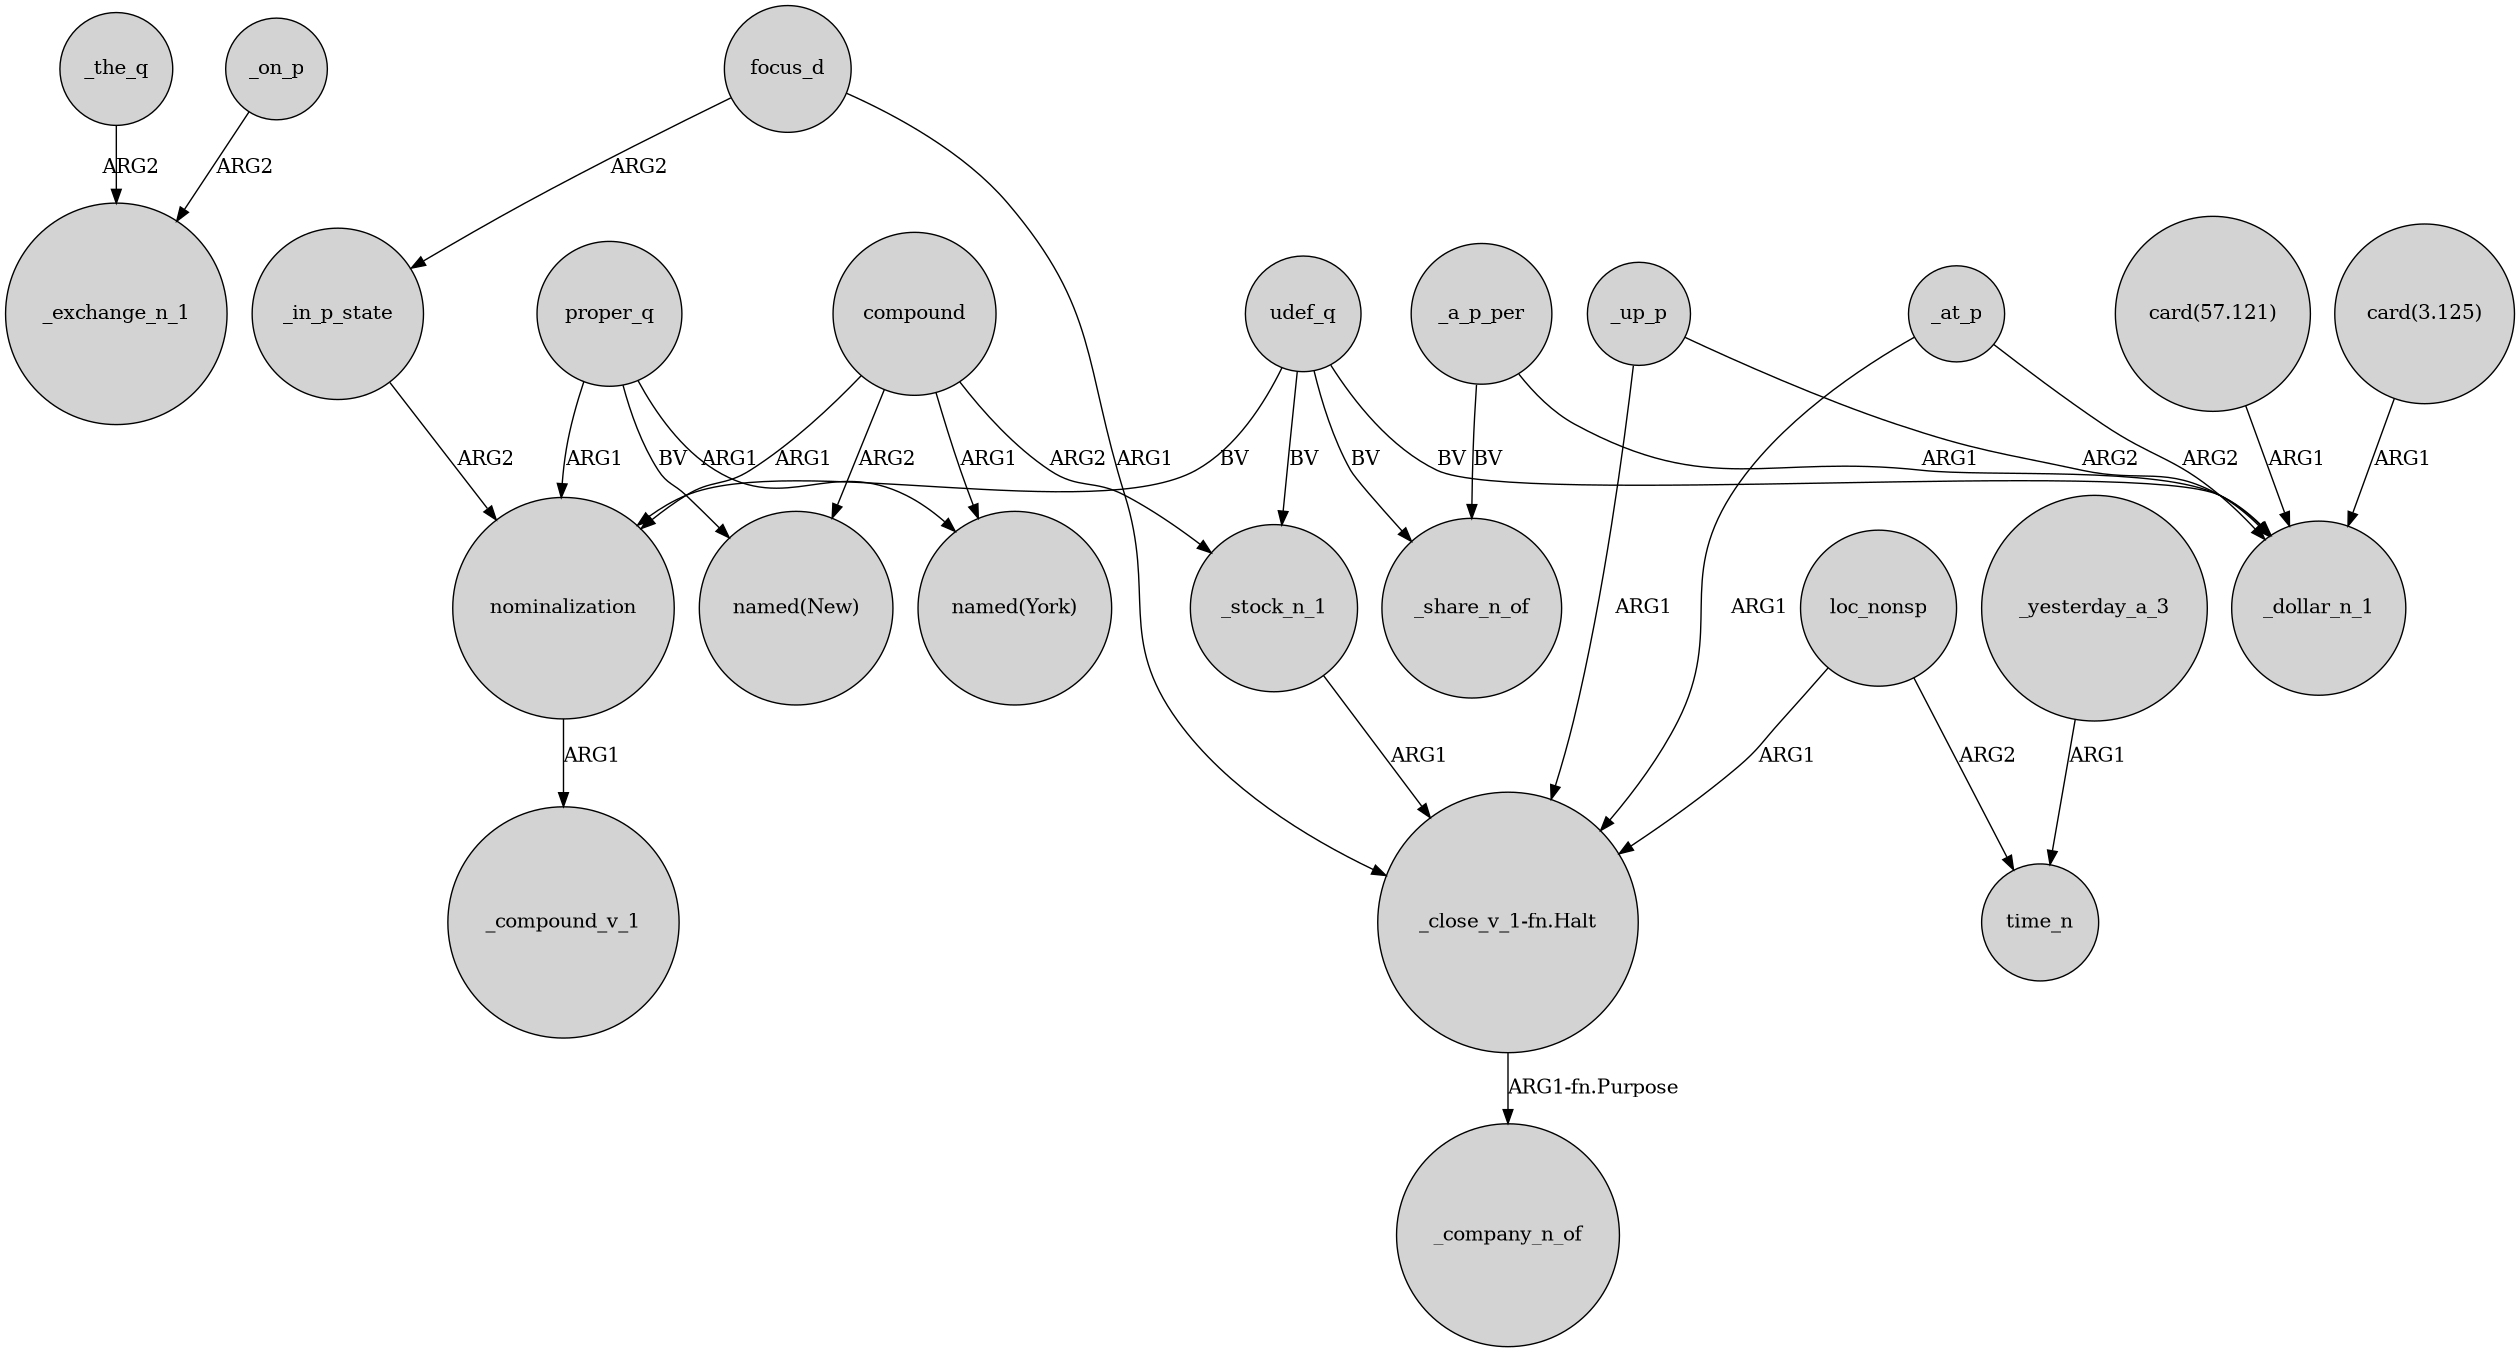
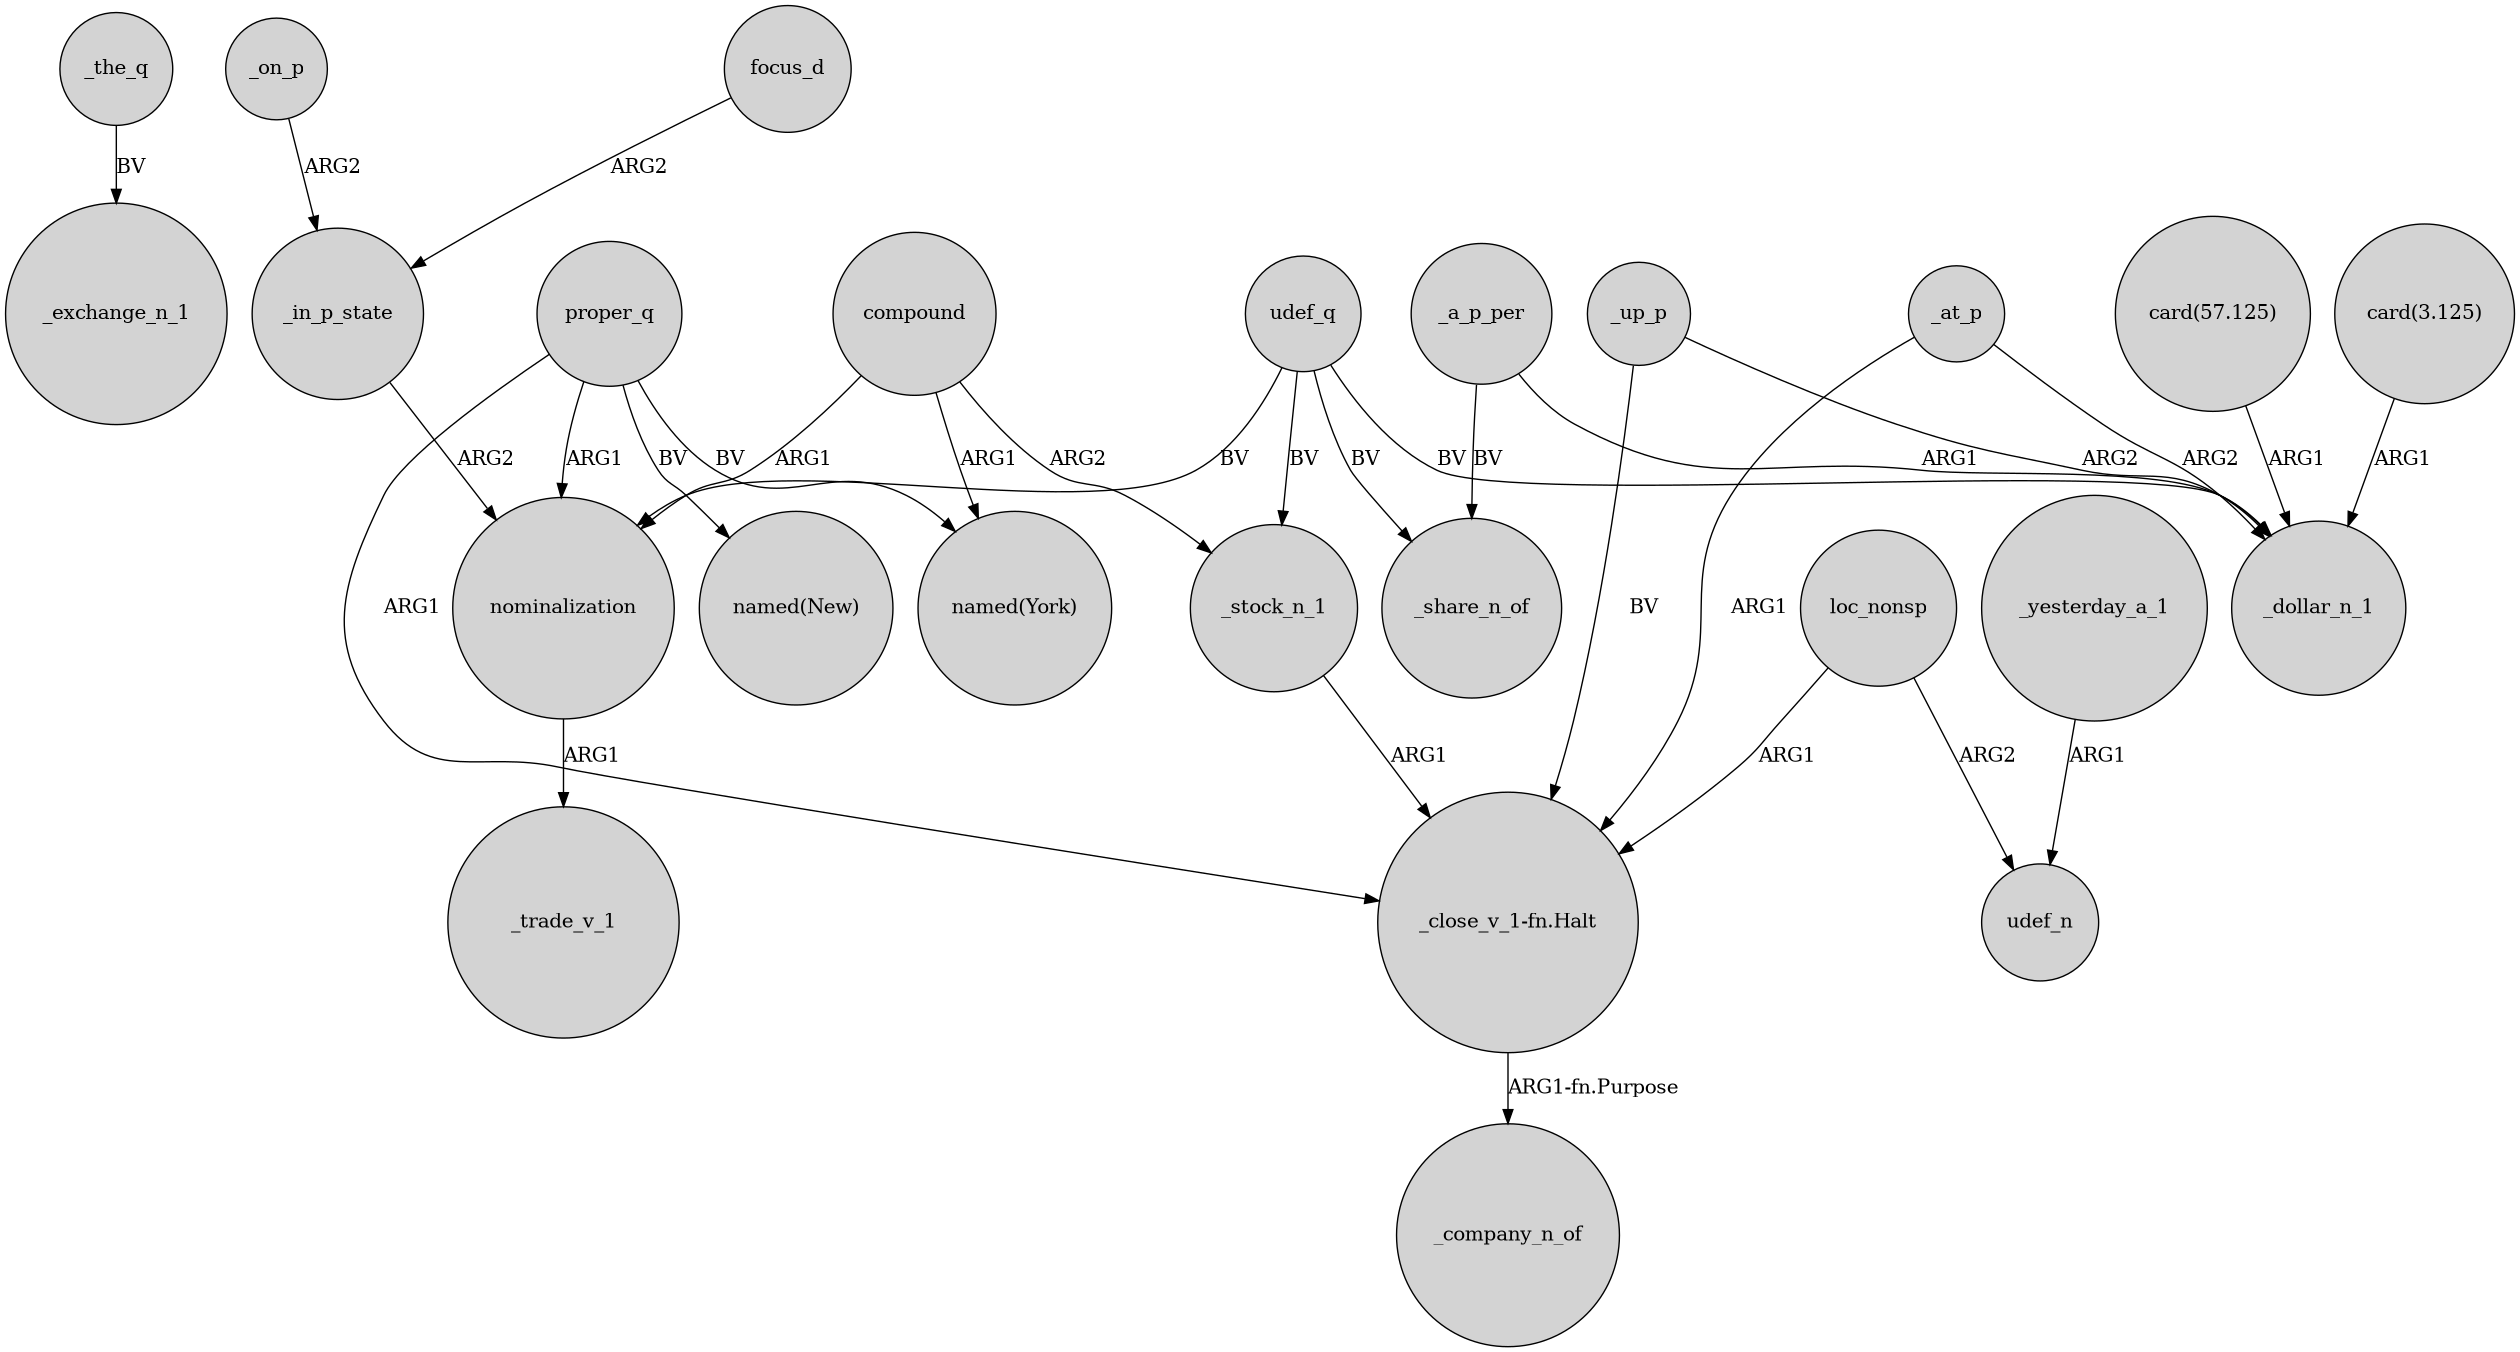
(217, 161) -> (301, 168)
(131, 168) -> (131, 168)
(2213, 314) -> (2213, 314)
(861, 447) -> none
(1114, 456) -> (641, 782)
(730, 460) -> (730, 460)
(1644, 608) -> (1644, 608)
(2094, 608) -> (2094, 608)
(563, 922) -> (563, 922)
(2040, 922) -> (2040, 922)
